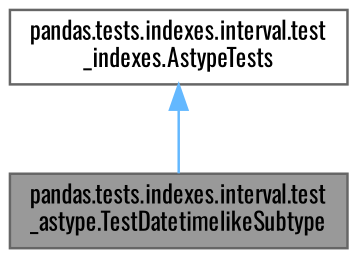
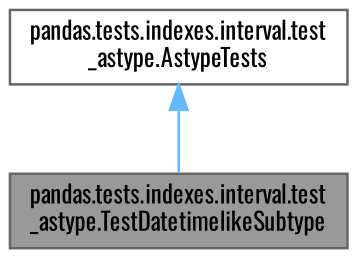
(179, 47) -> (179, 47)
